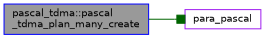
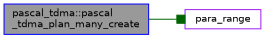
(223, 19) -> (223, 19)
